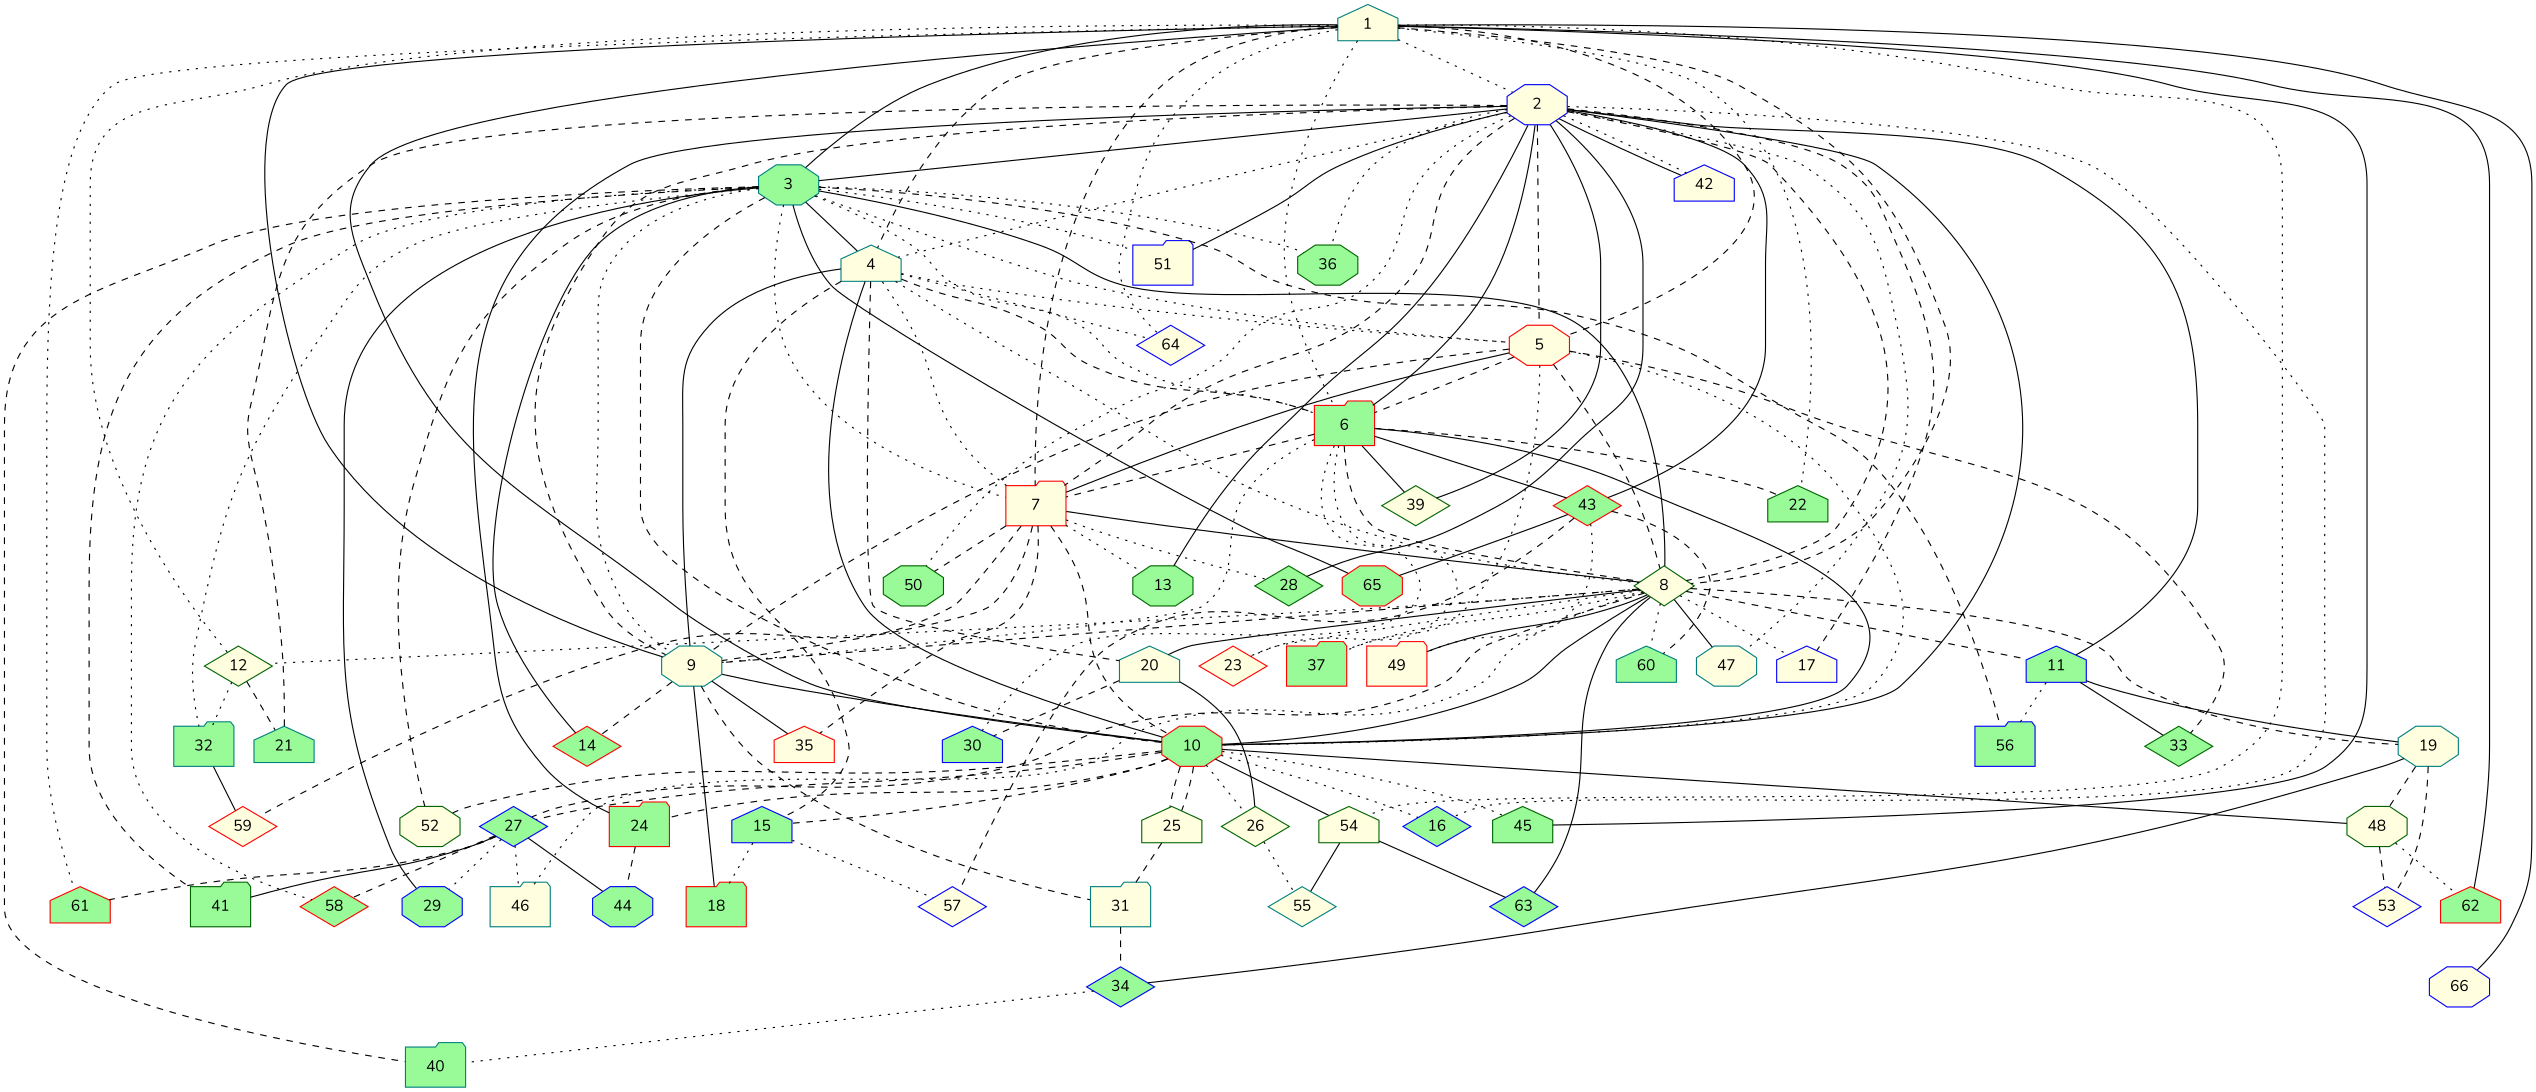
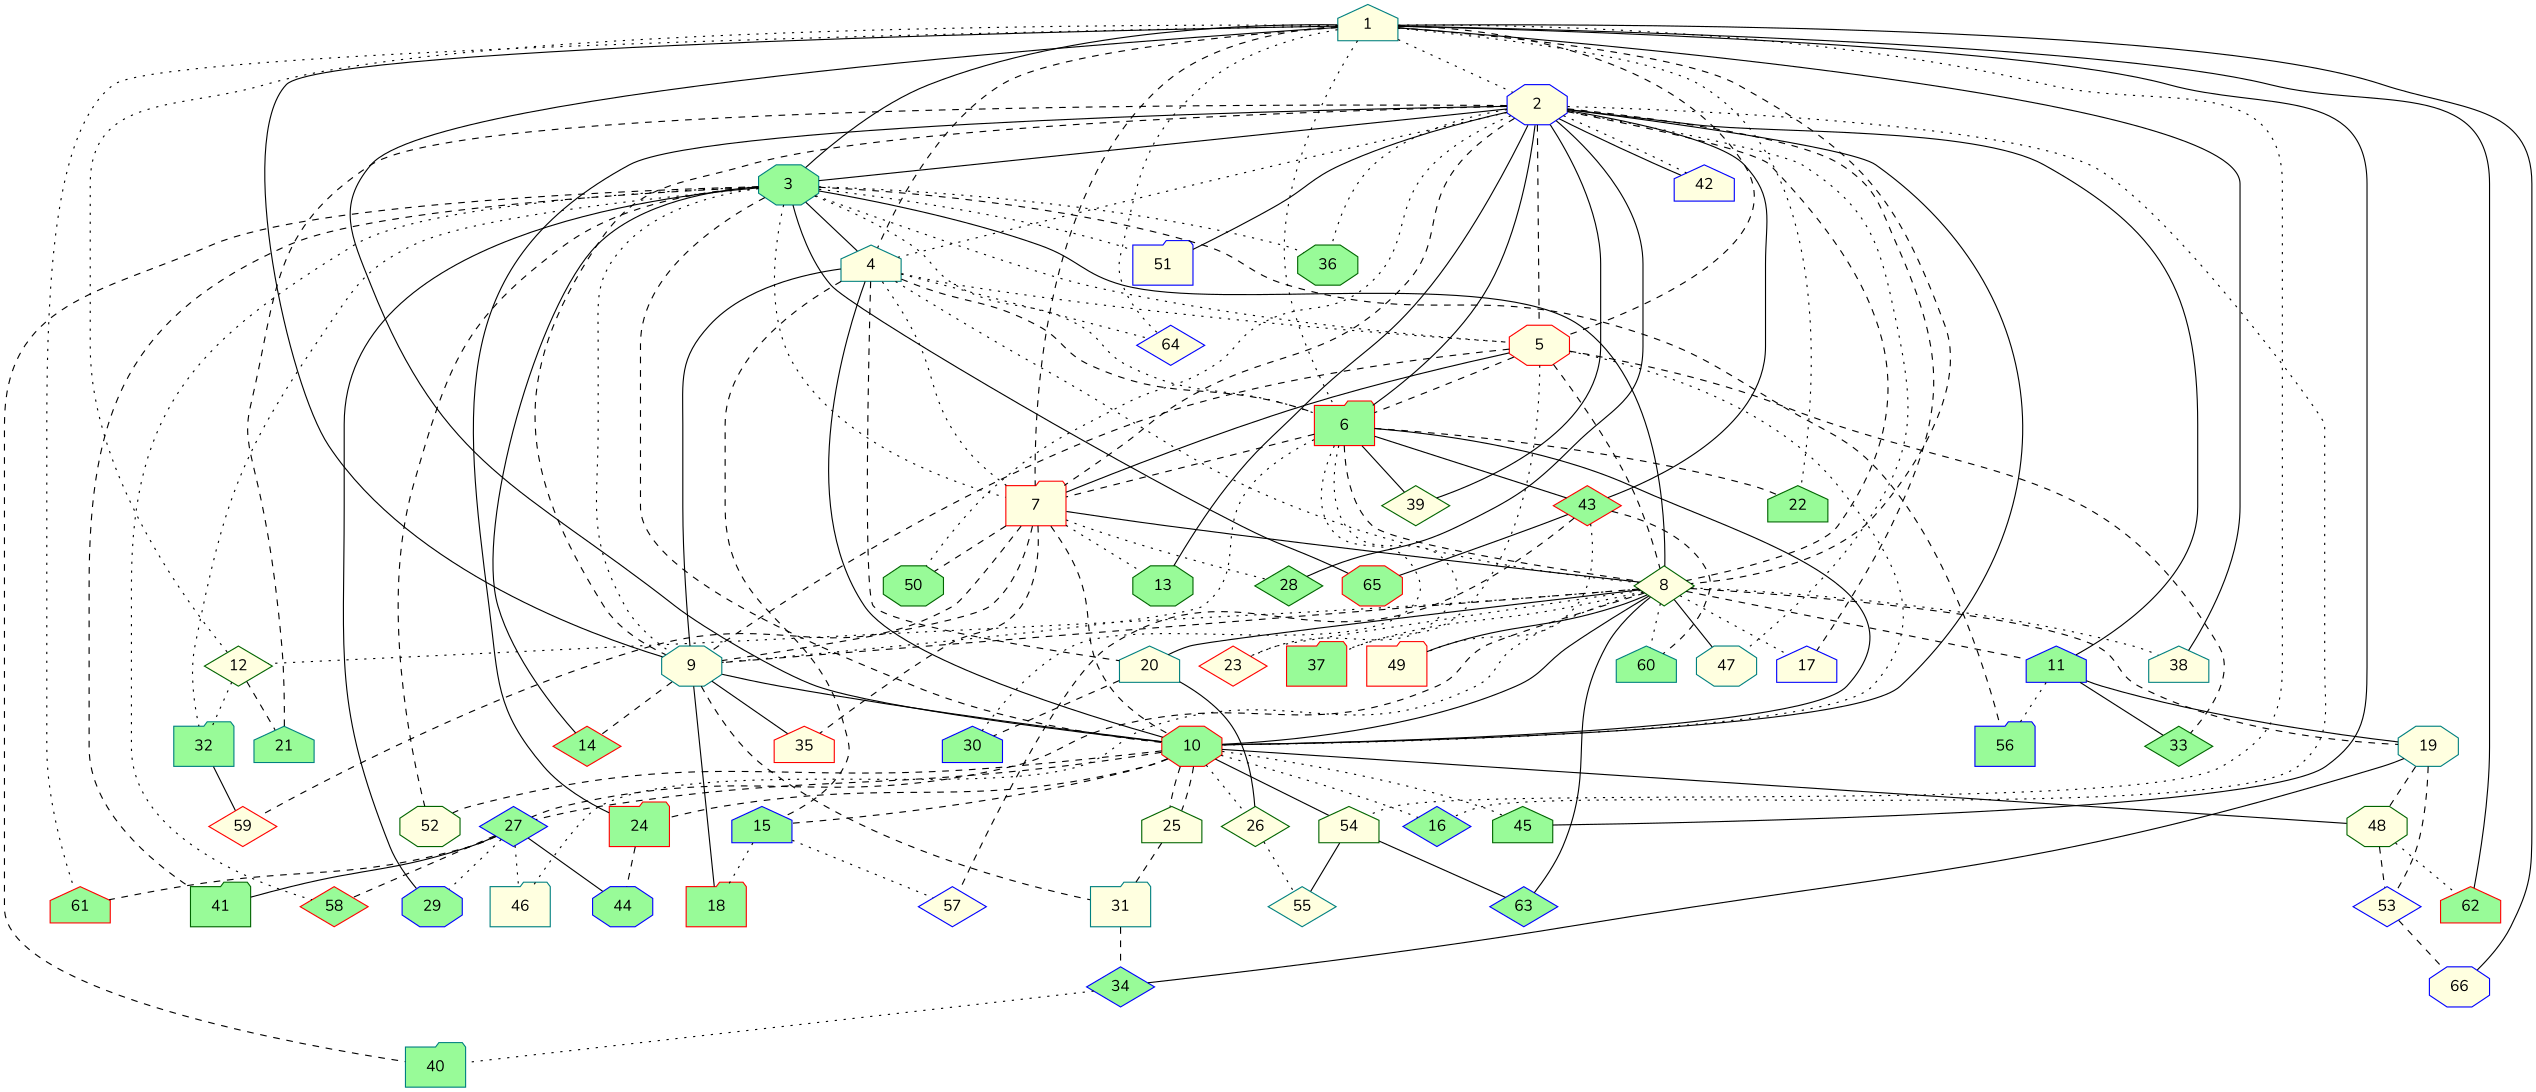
none -> (2179, 666)
none -> (2421, 945)
